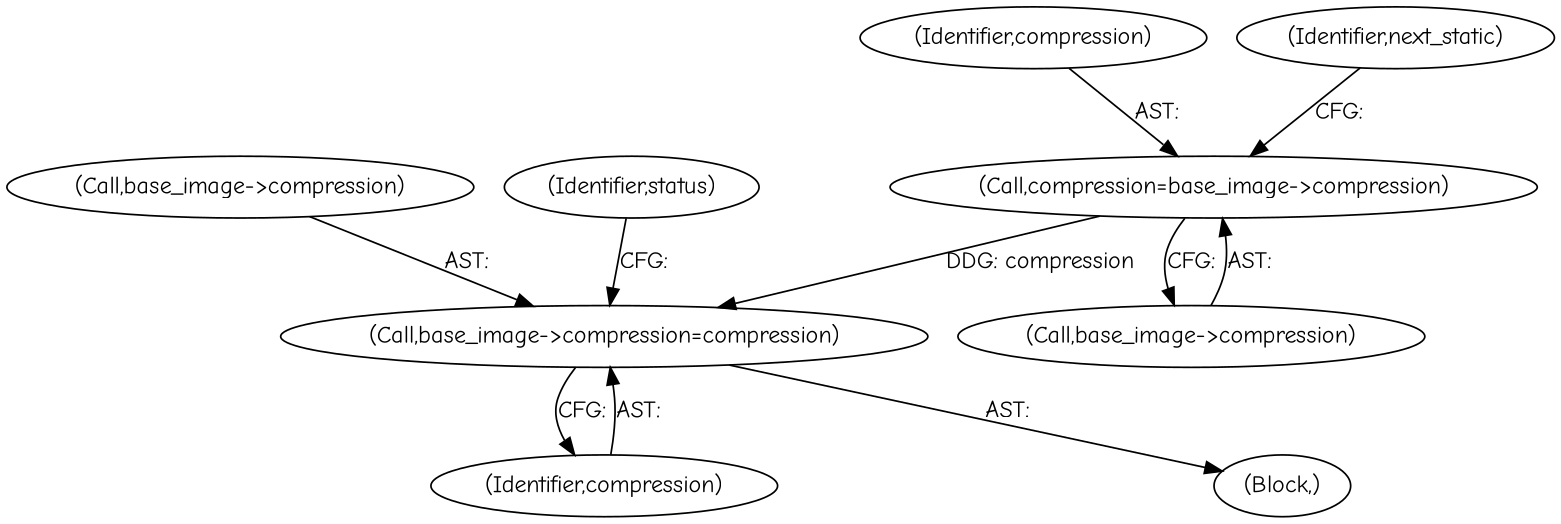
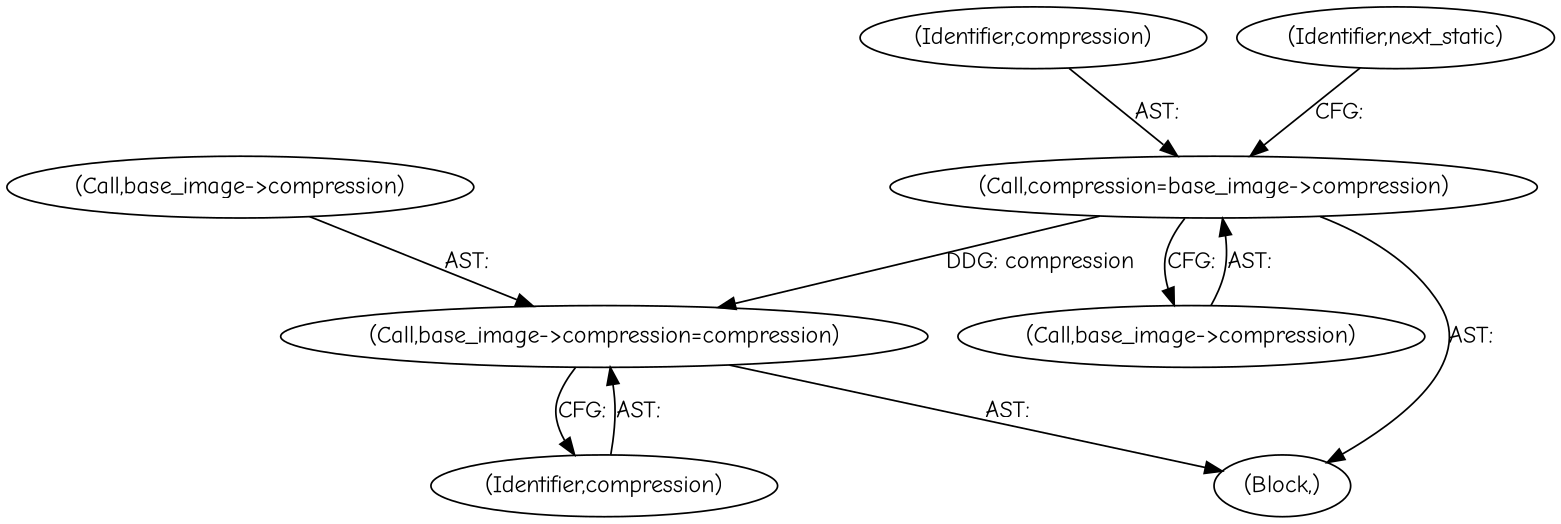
(632, 187) -> none
none -> (1448, 327)
